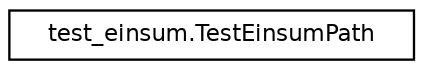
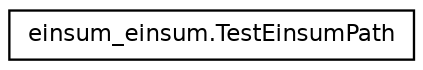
(212, 35) -> (212, 35)
